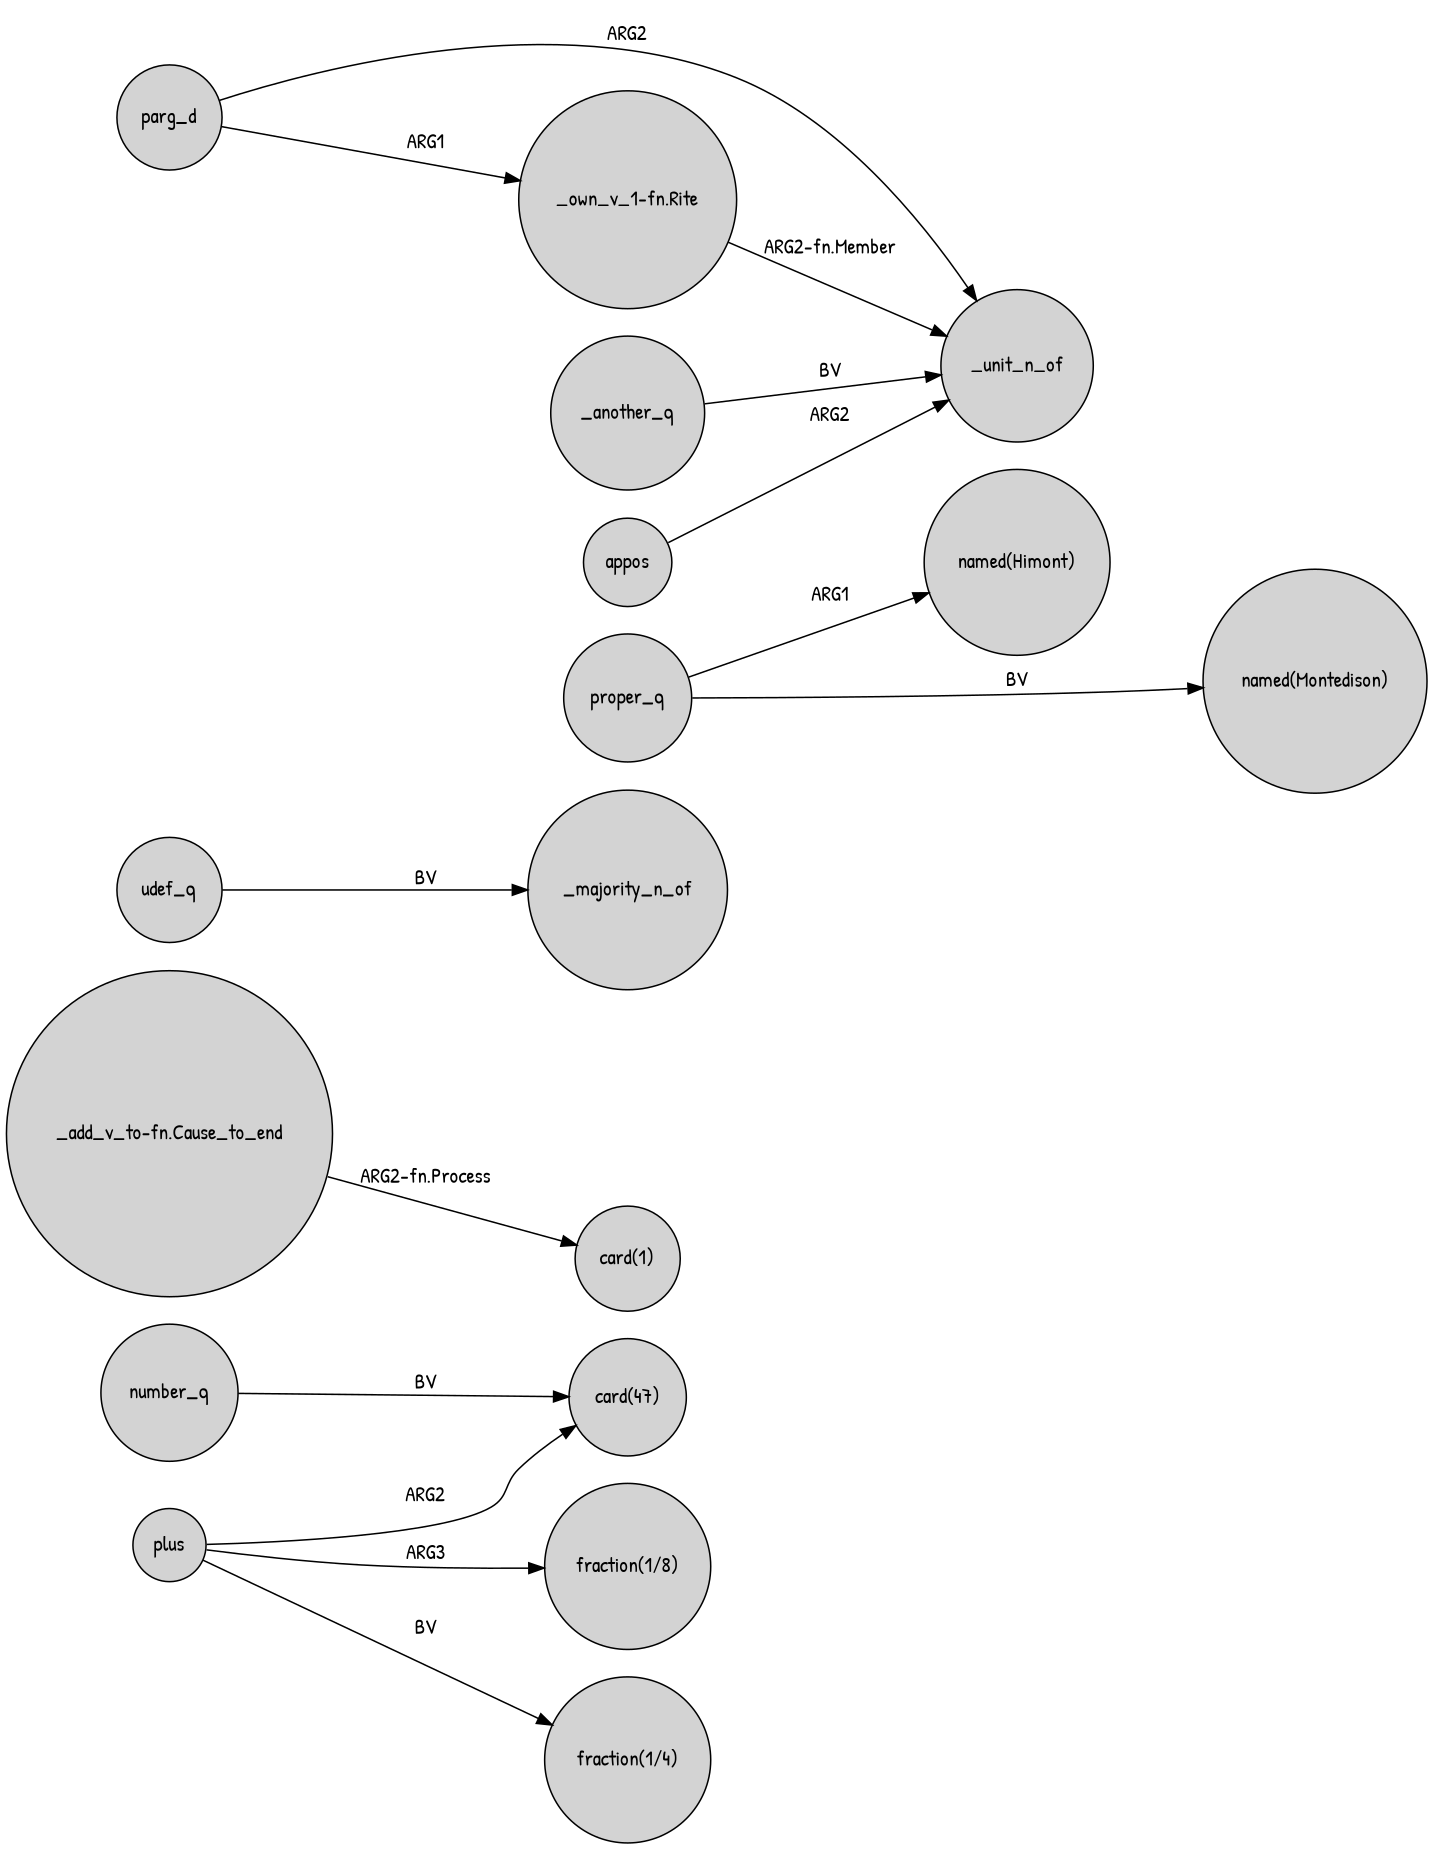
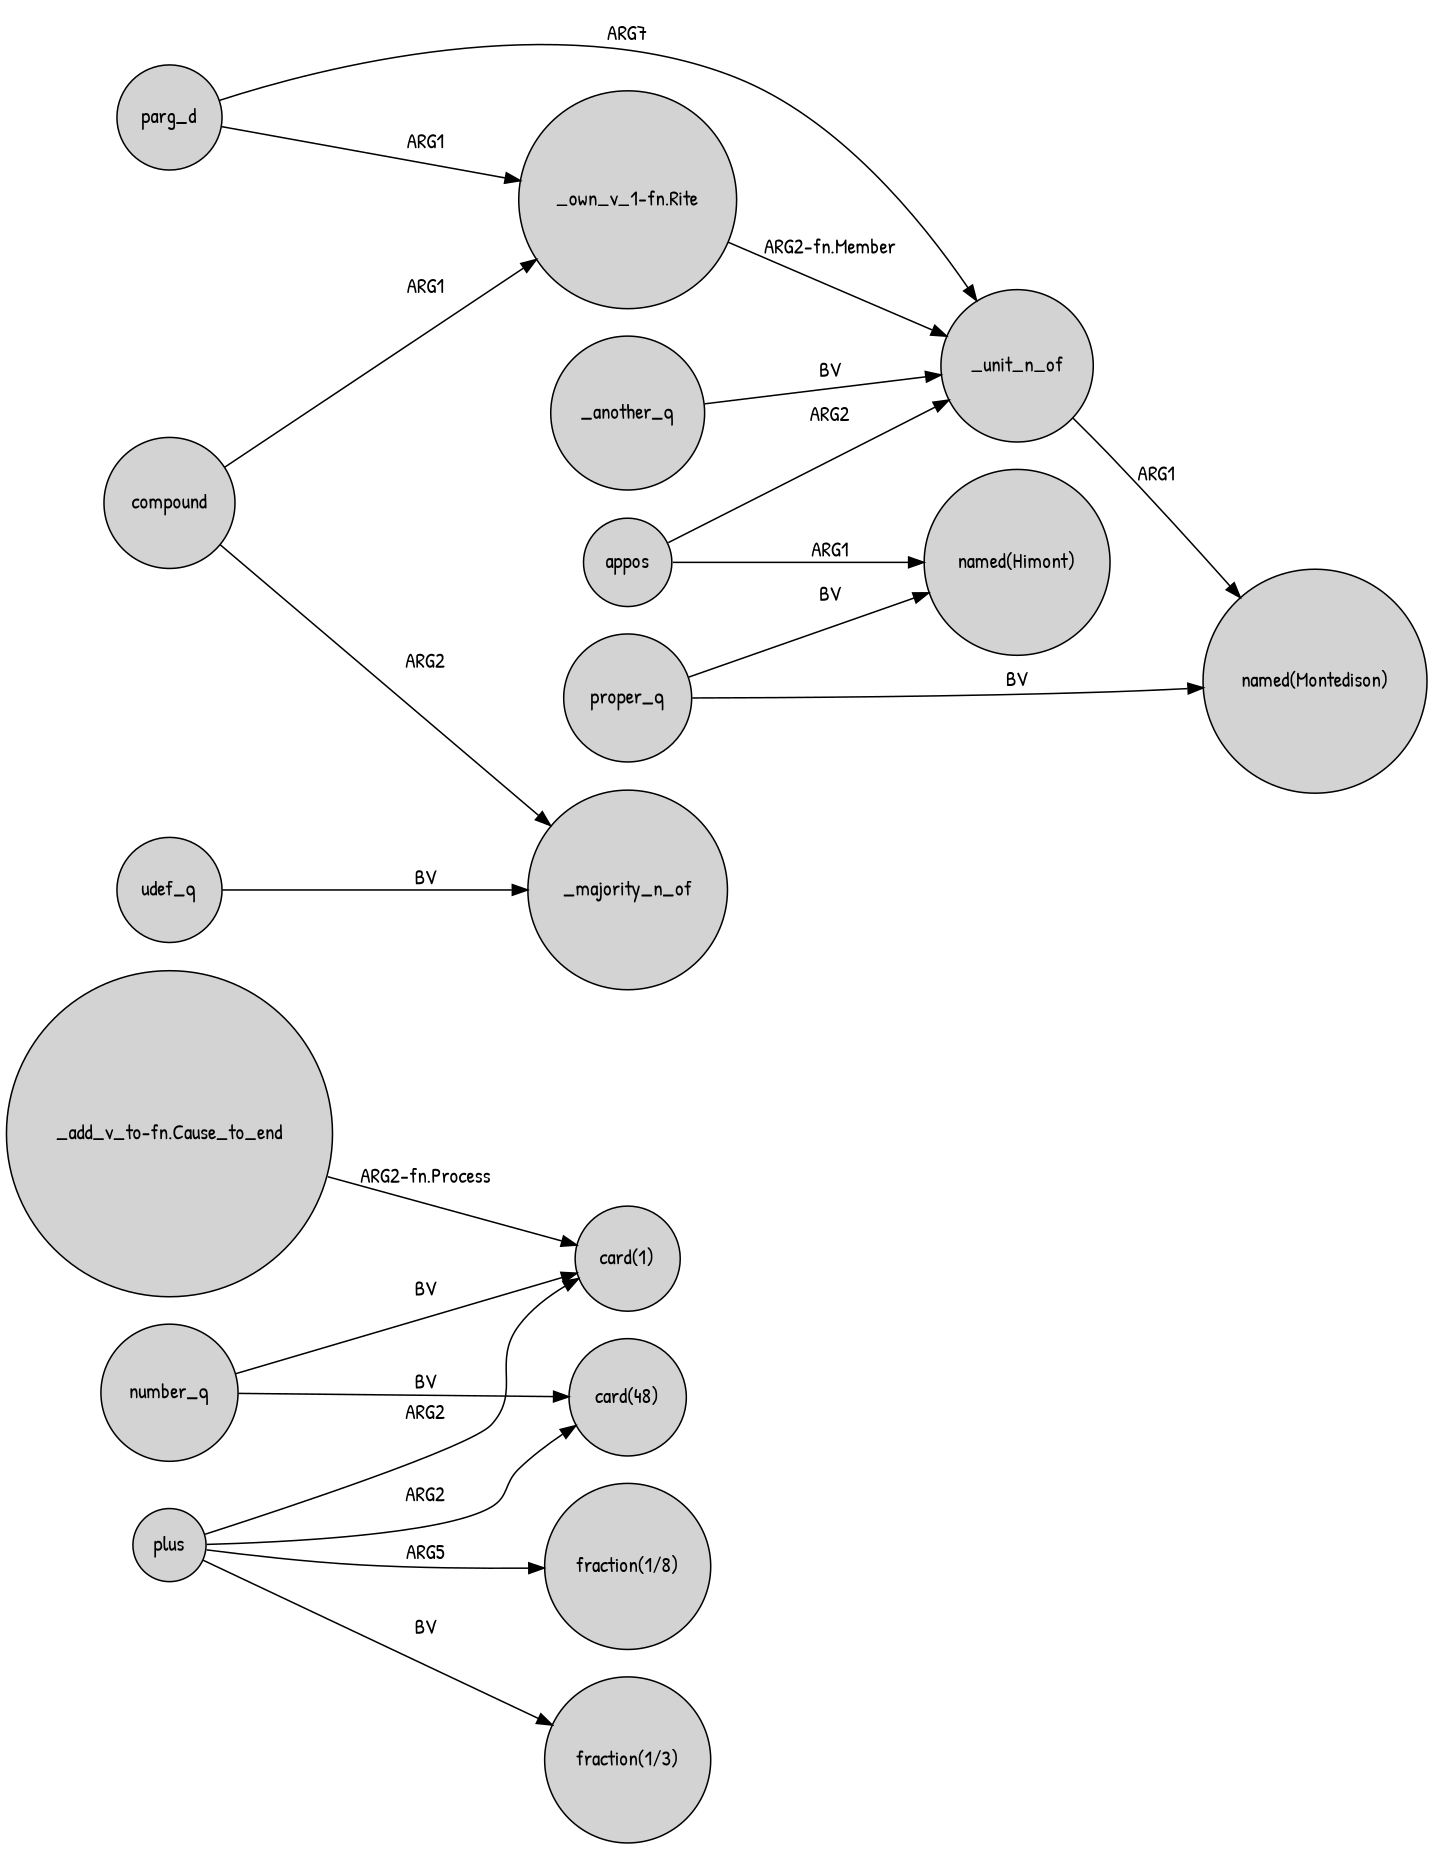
(628, 34) -> (628, 34)
none -> (1153, 501)
none -> (169, 503)
none -> (790, 562)
(830, 595) -> (830, 595)
none -> (399, 1326)
(628, 1397) -> (628, 1397)
none -> (429, 1456)
(426, 1553) -> (426, 1553)
(628, 1760) -> (628, 1760)
